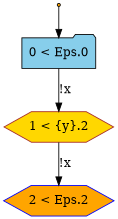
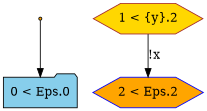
(59, 86) -> none
